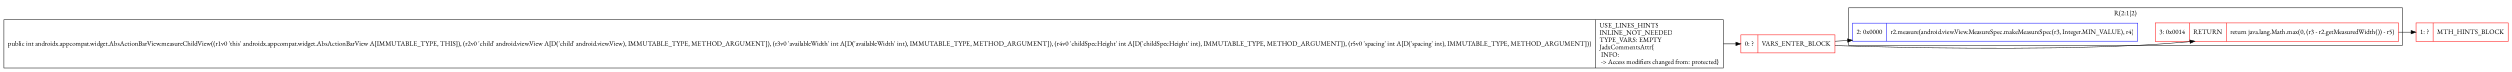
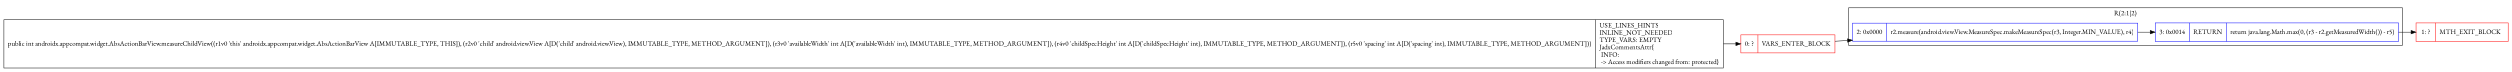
(2277, 32) -> (2277, 32)
(2471, 32) -> (2470, 32)
(2013, 48) -> (2144, 32)
